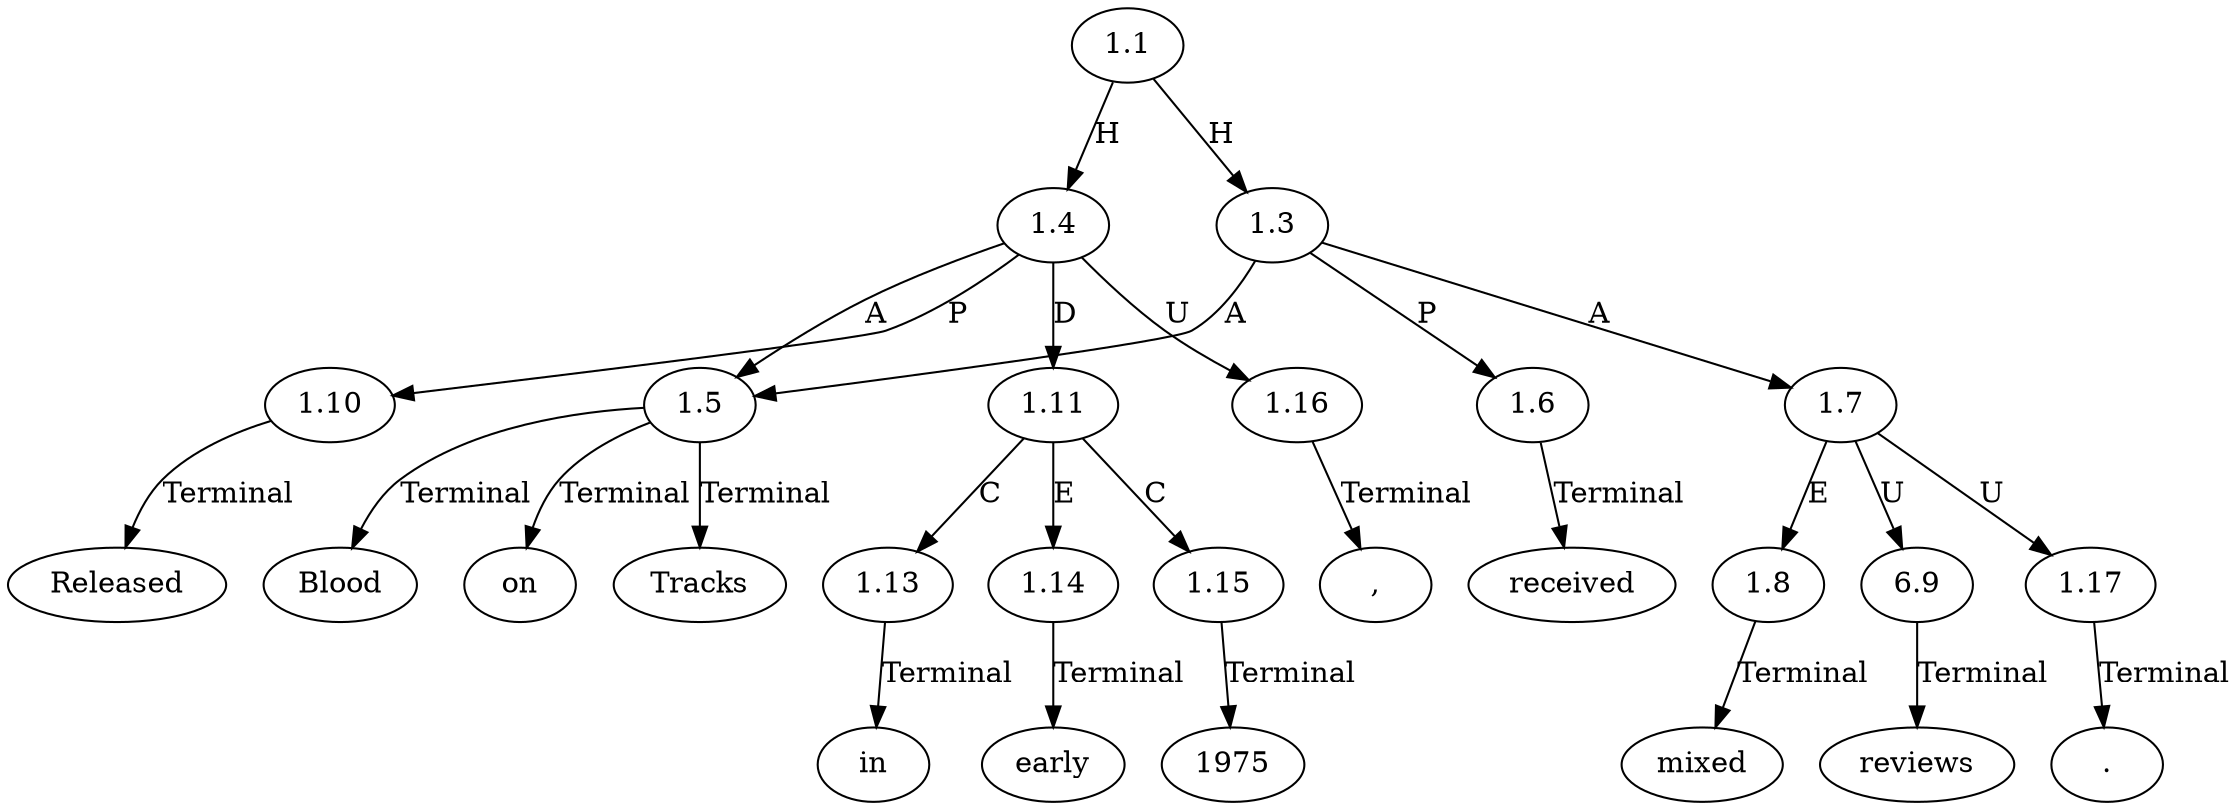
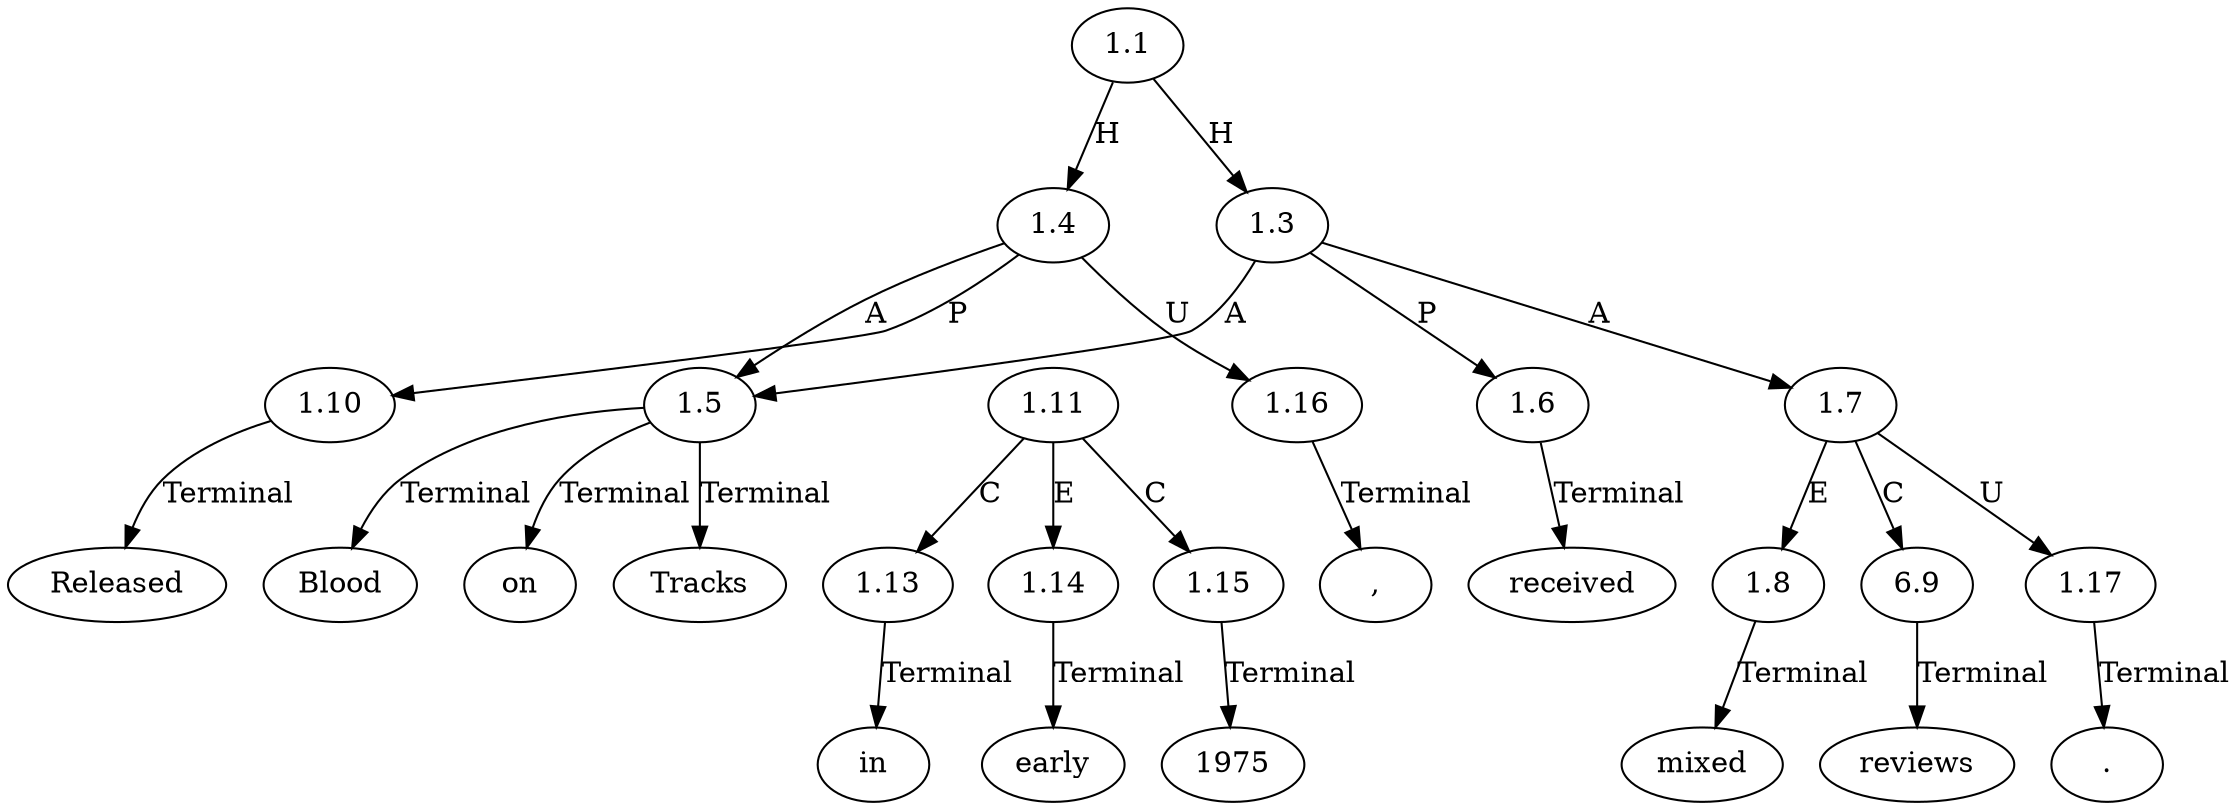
(1053, 305) -> none
(1893, 495) -> (1893, 495)
